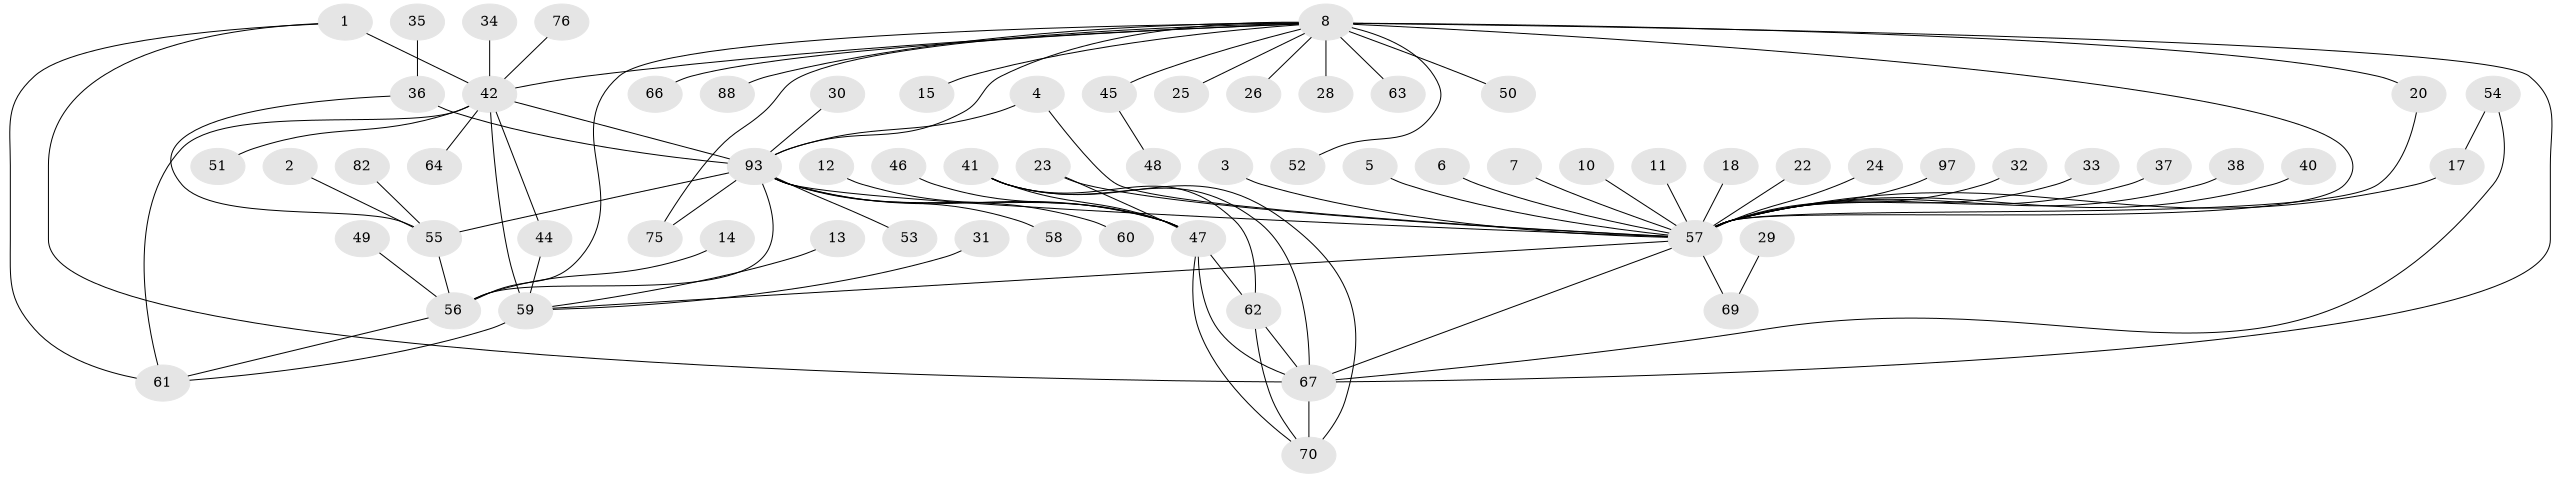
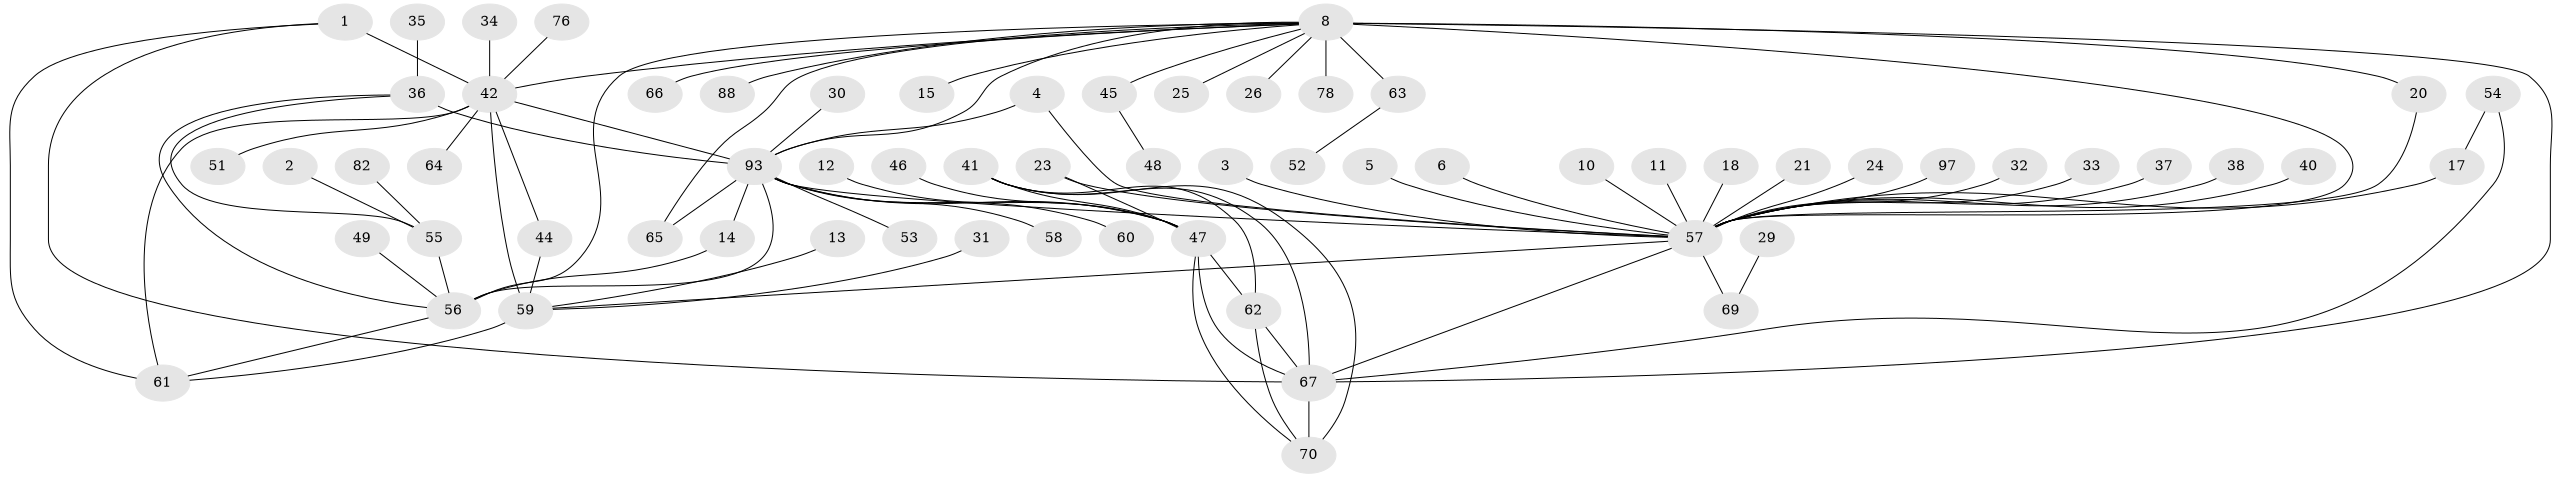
(1326, 94) -> (1326, 94)
(1508, 94) -> none
(1437, 108) -> (1348, 130)
(1514, 166) -> none
(1803, 166) -> (1803, 166)
none -> (173, 191)
(594, 202) -> (741, 202)
(655, 239) -> (655, 239)
